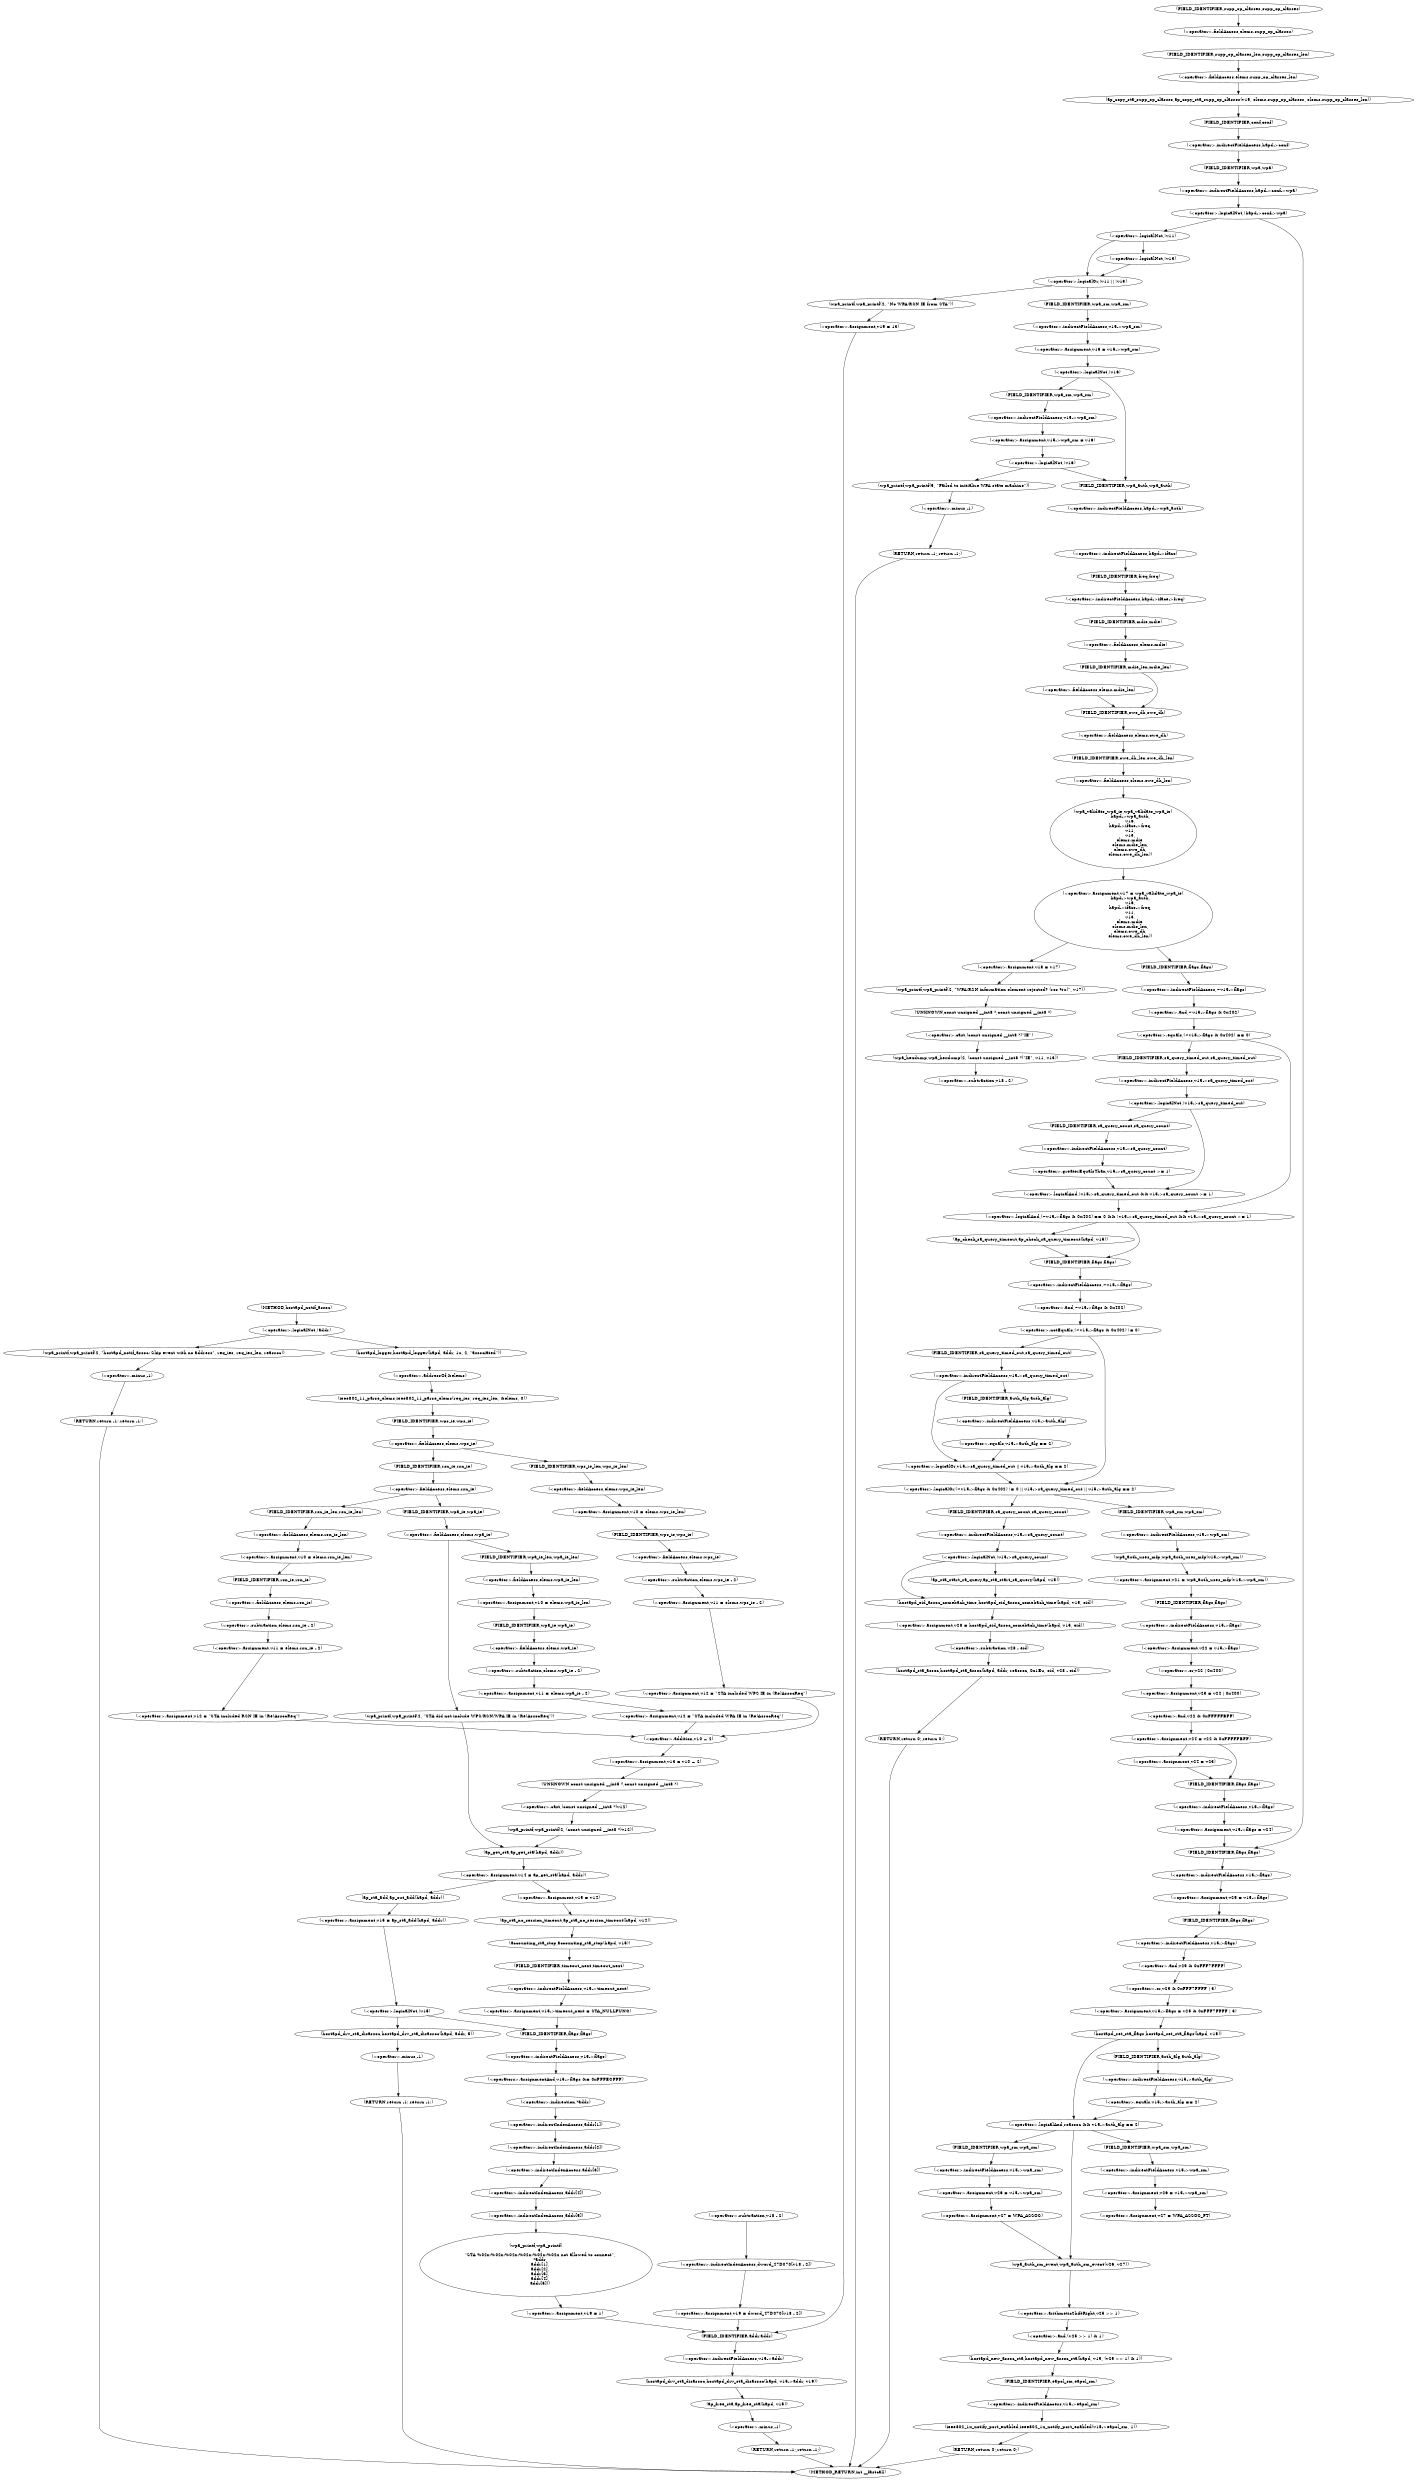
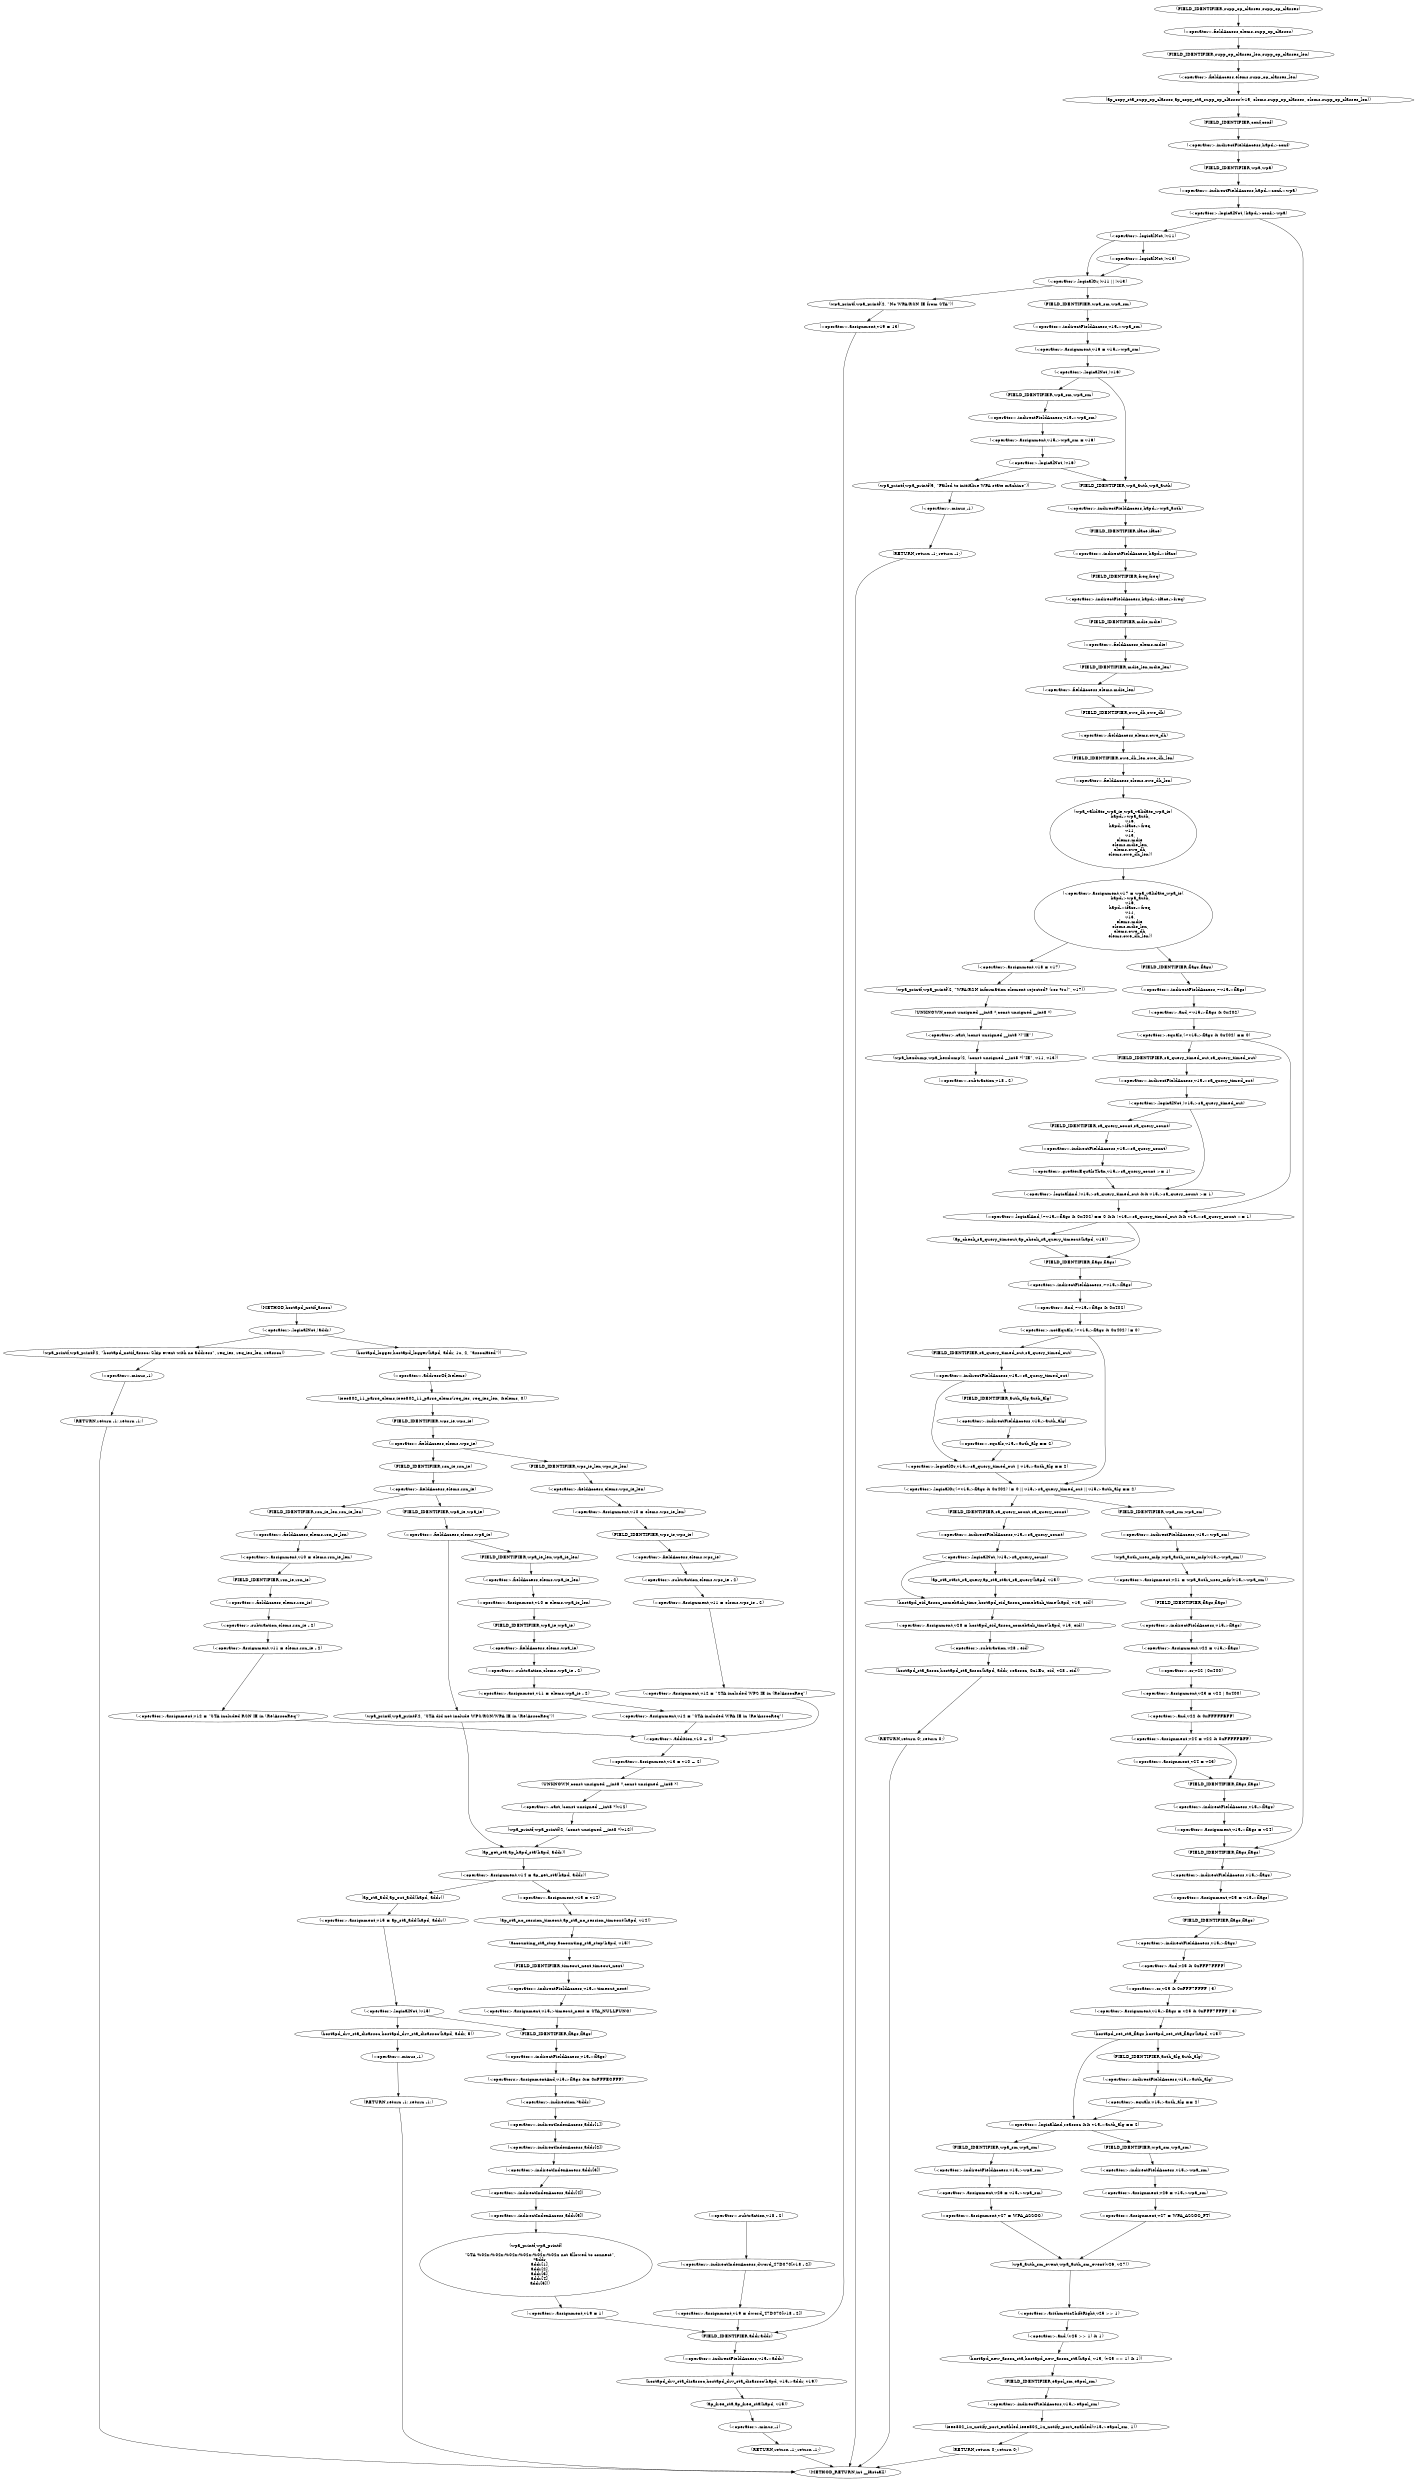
none -> (1238, 42)
none -> (1126, 531)
(1158, 689) -> (1109, 678)
(524, 1853) -> (524, 1853)
(1072, 2193) -> (1114, 2239)
